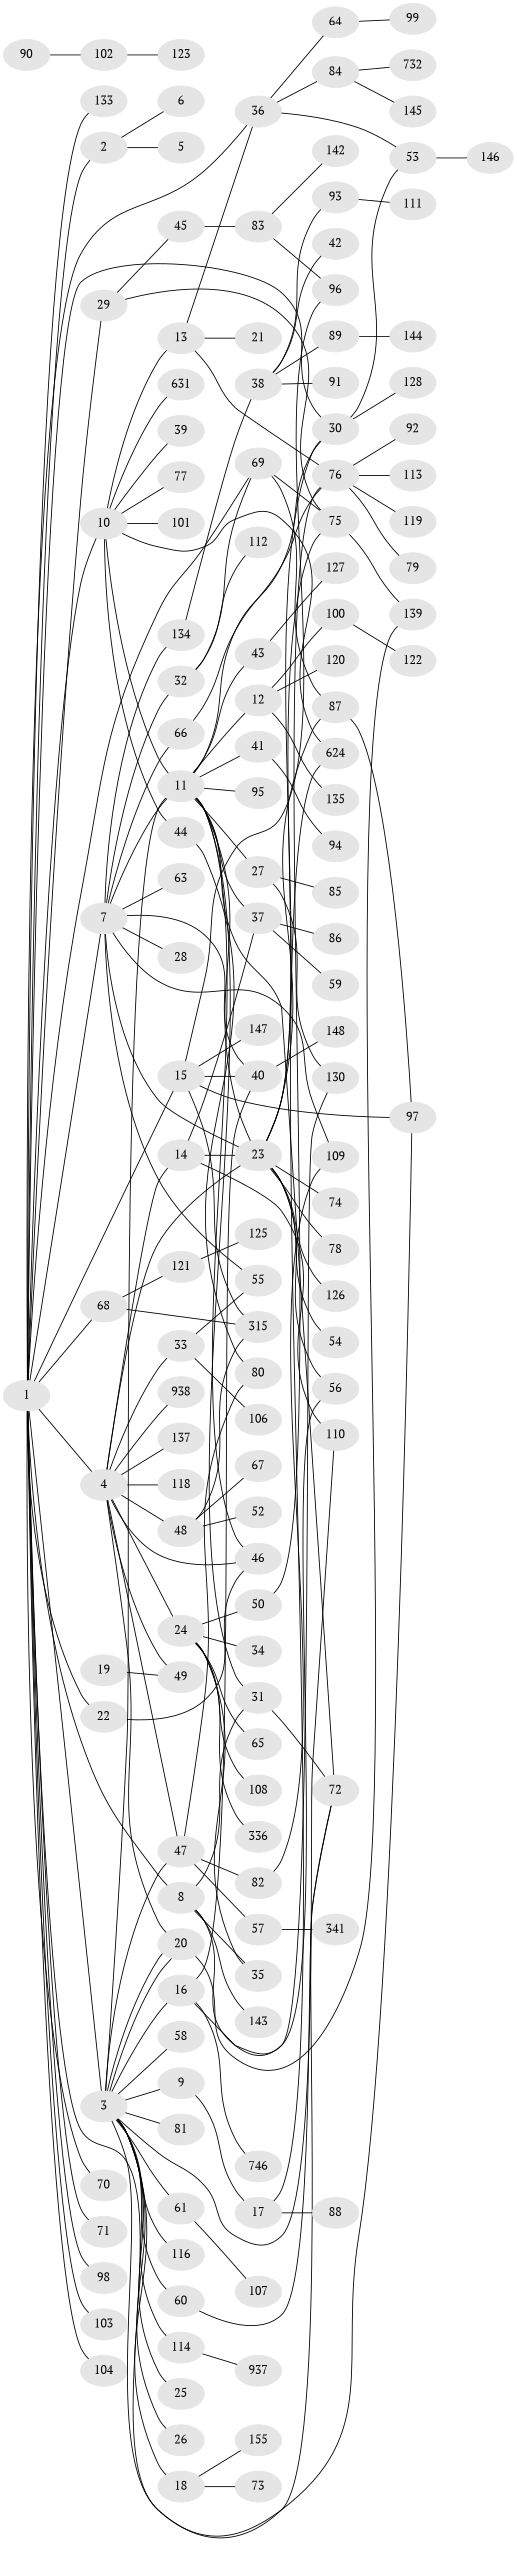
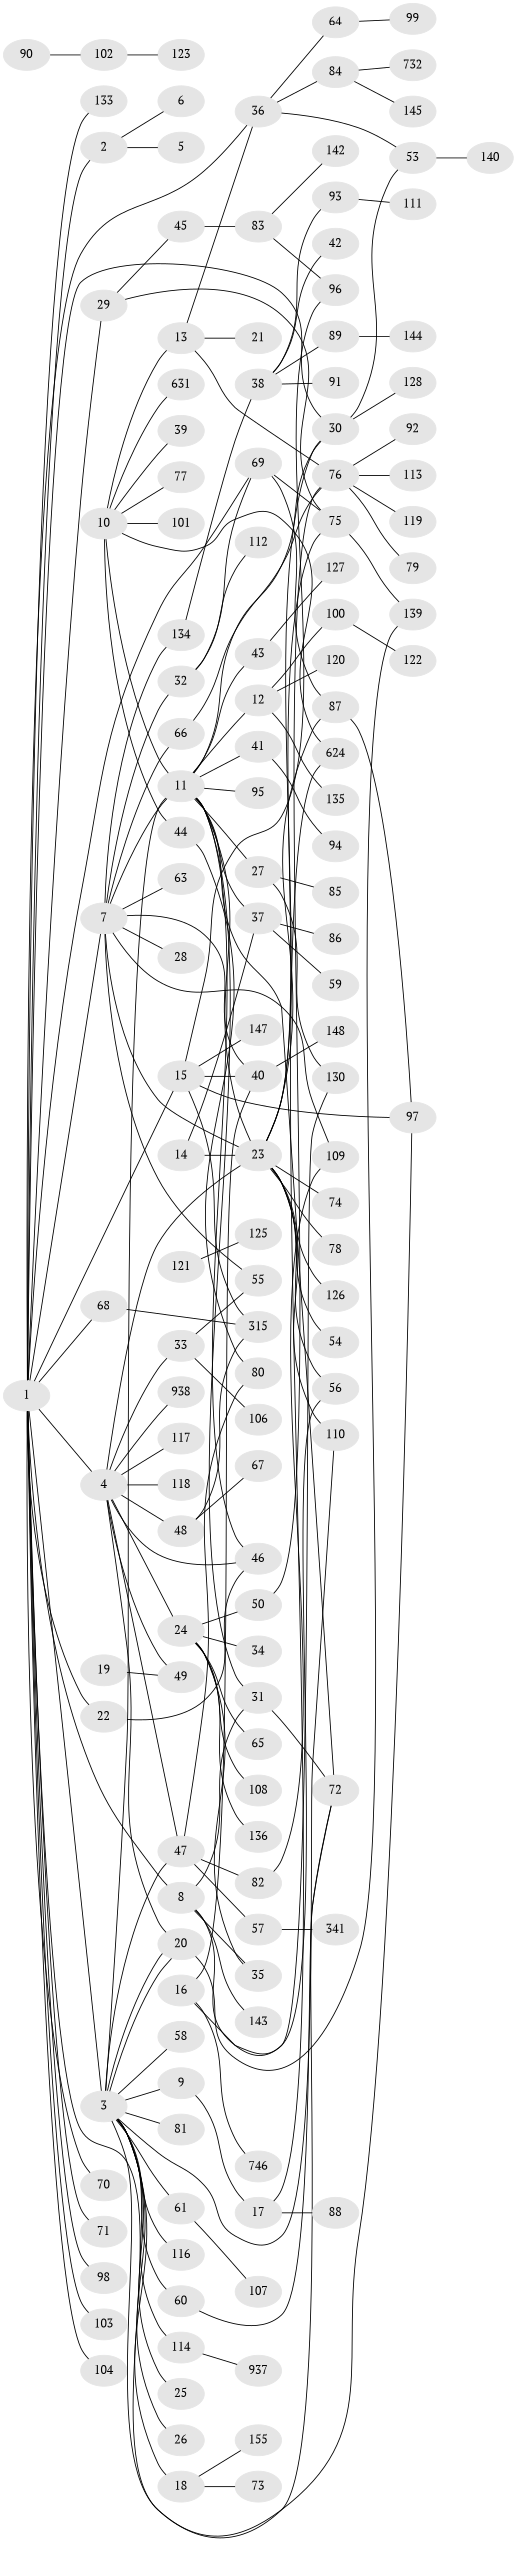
(490, 158) -> (490, 158)
(45, 957) -> none
(286, 1219) -> (296, 1296)
(137, 1279) -> none
(149, 1284) -> none
(181, 1439) -> (181, 1439)
(258, 1512) -> none
(258, 1837) -> (258, 1837)
(137, 2046) -> none
